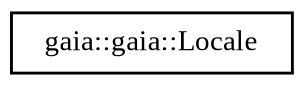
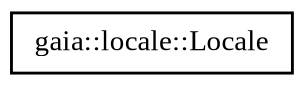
(152, 43) -> (152, 43)
